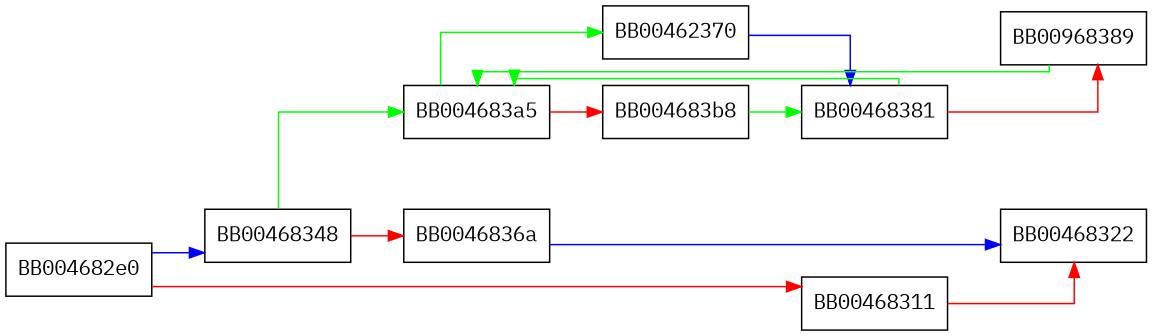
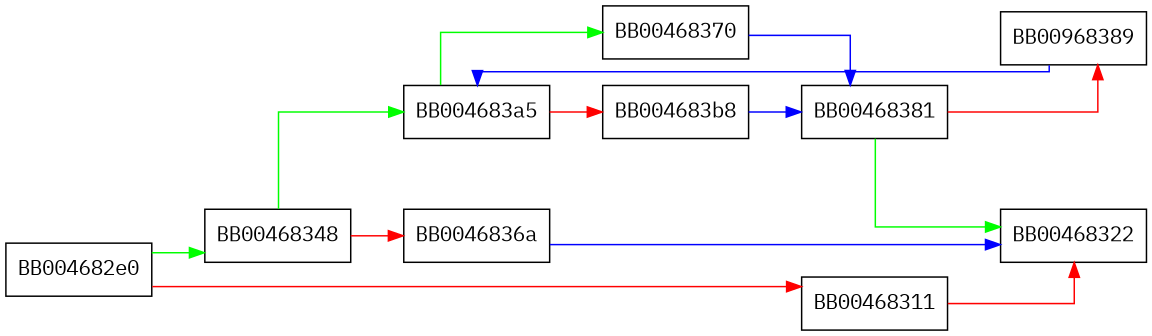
(676, 32) -> (676, 32)
(911, 72) -> (766, 72)
(709, 79) -> (886, 227)
(767, 112) -> (767, 112)
(171, 253) -> (171, 253)
